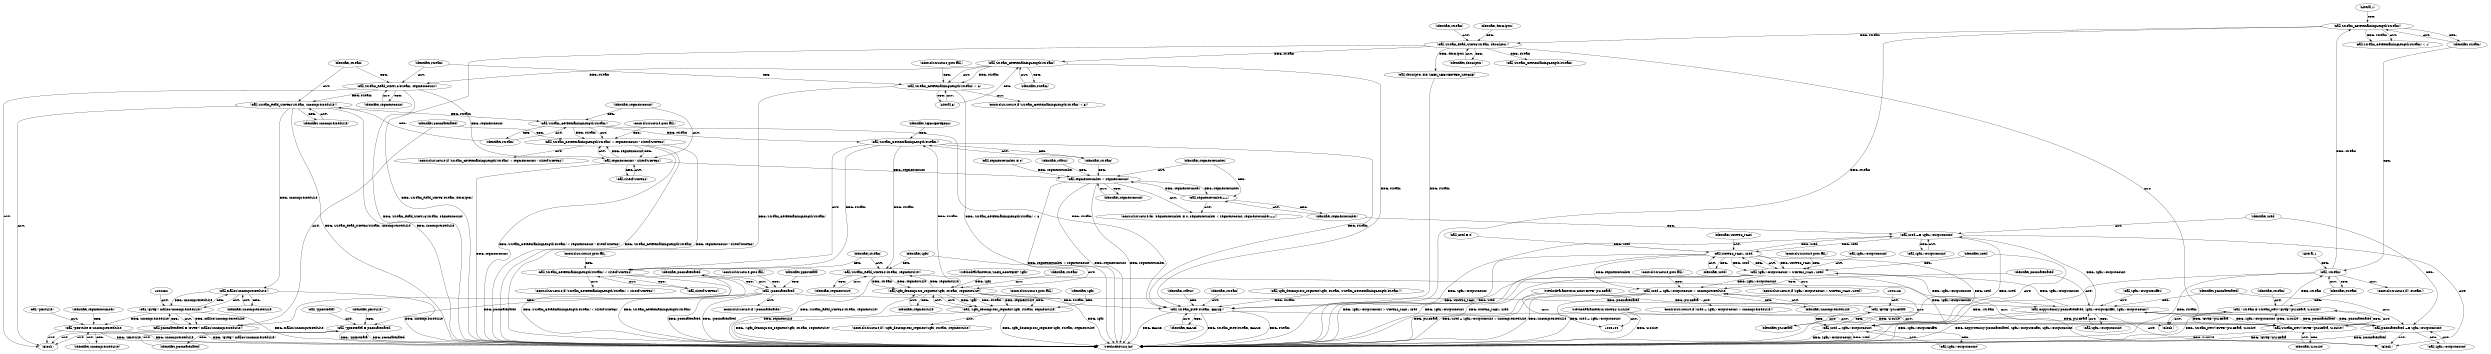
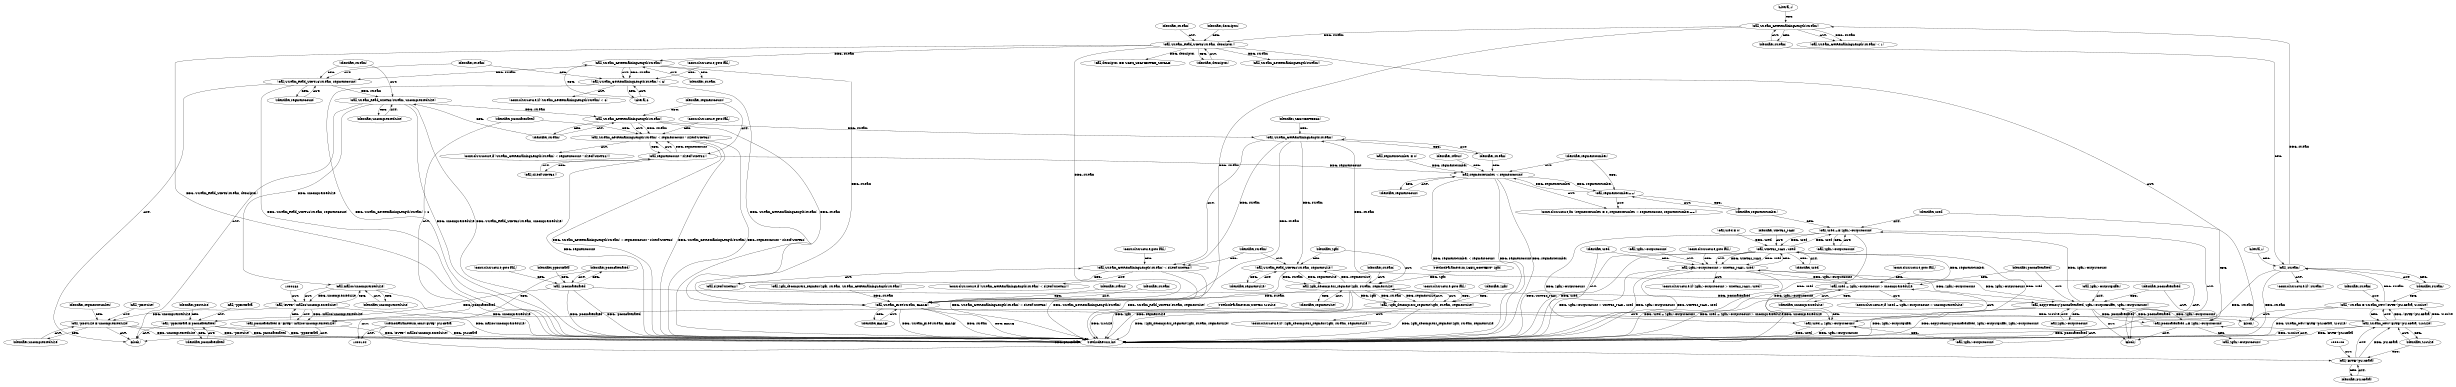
(495, 153) -> none
(1430, 283) -> (1104, 281)
(752, 310) -> none
none -> (2390, 351)
